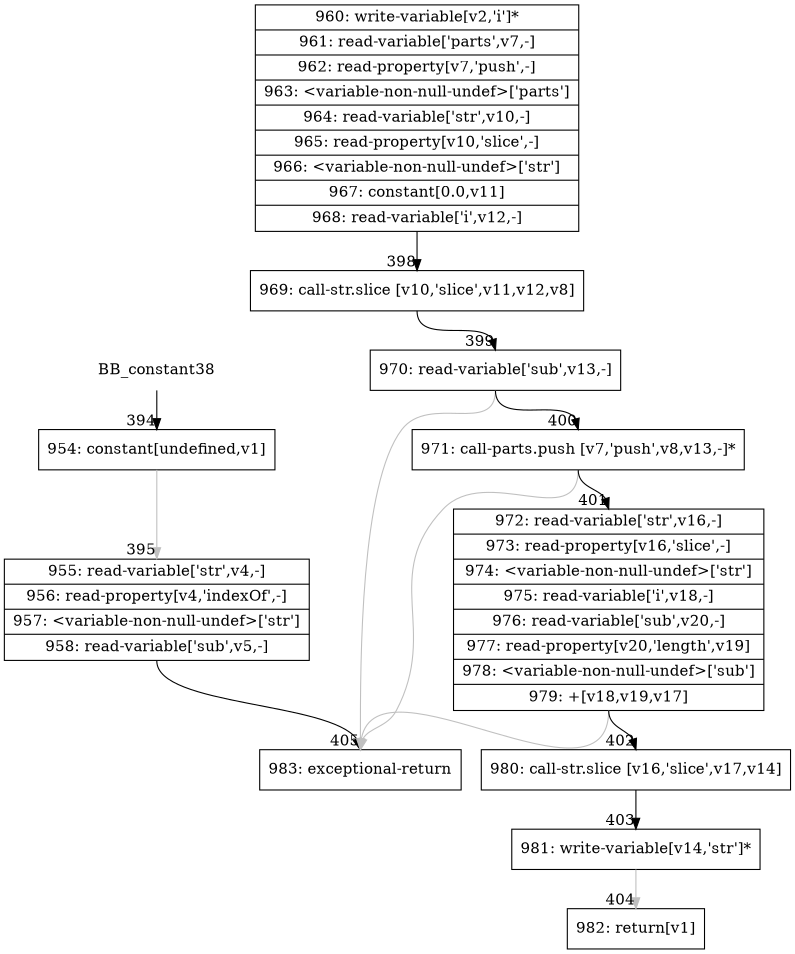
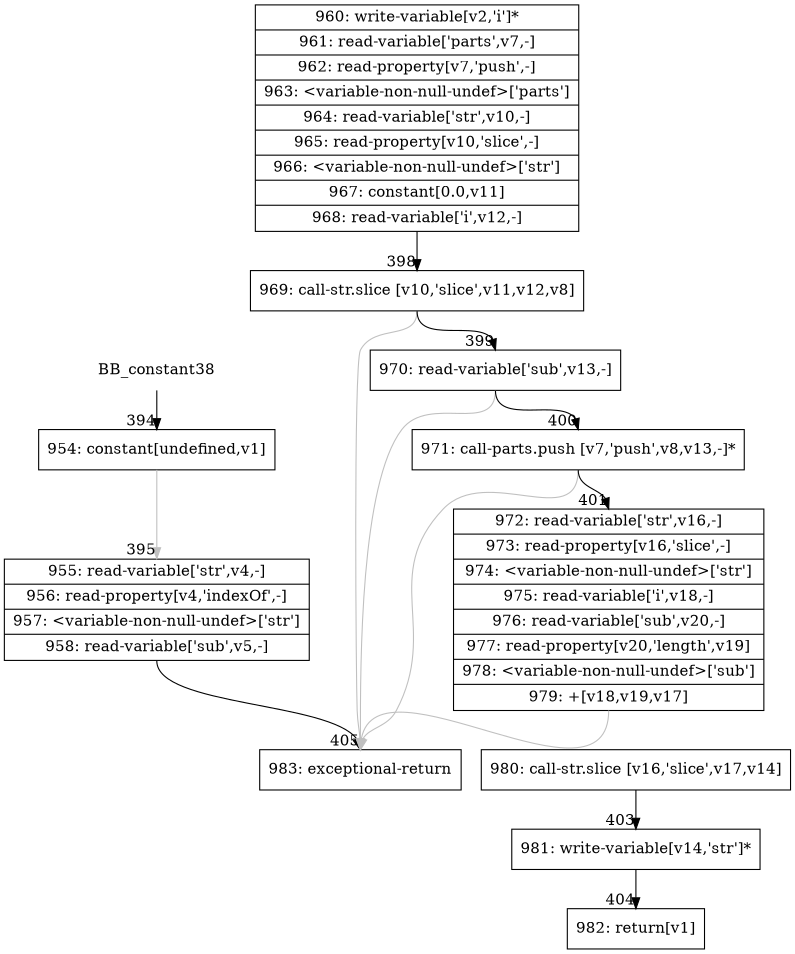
none -> (356, 507)
(618, 727) -> none
(636, 884) -> (636, 884)
